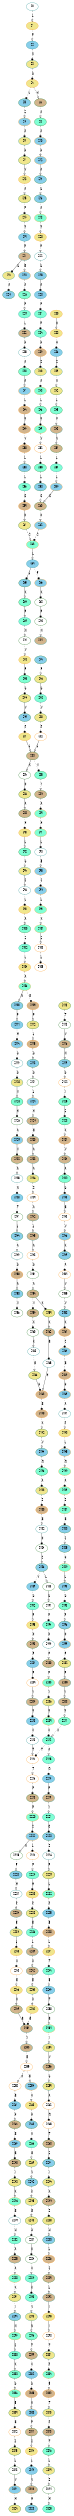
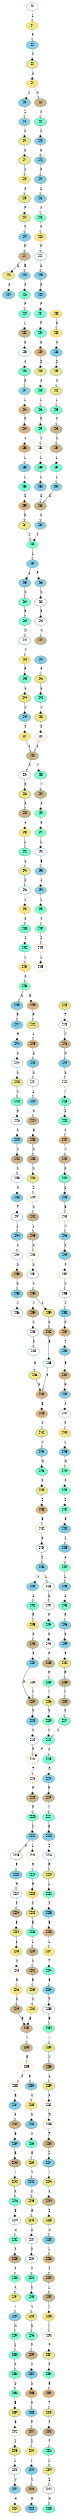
(42, 1529) -> (42, 1529)
(33, 1672) -> (23, 1682)
(15, 2201) -> (15, 2201)
(15, 2240) -> (15, 2240)
